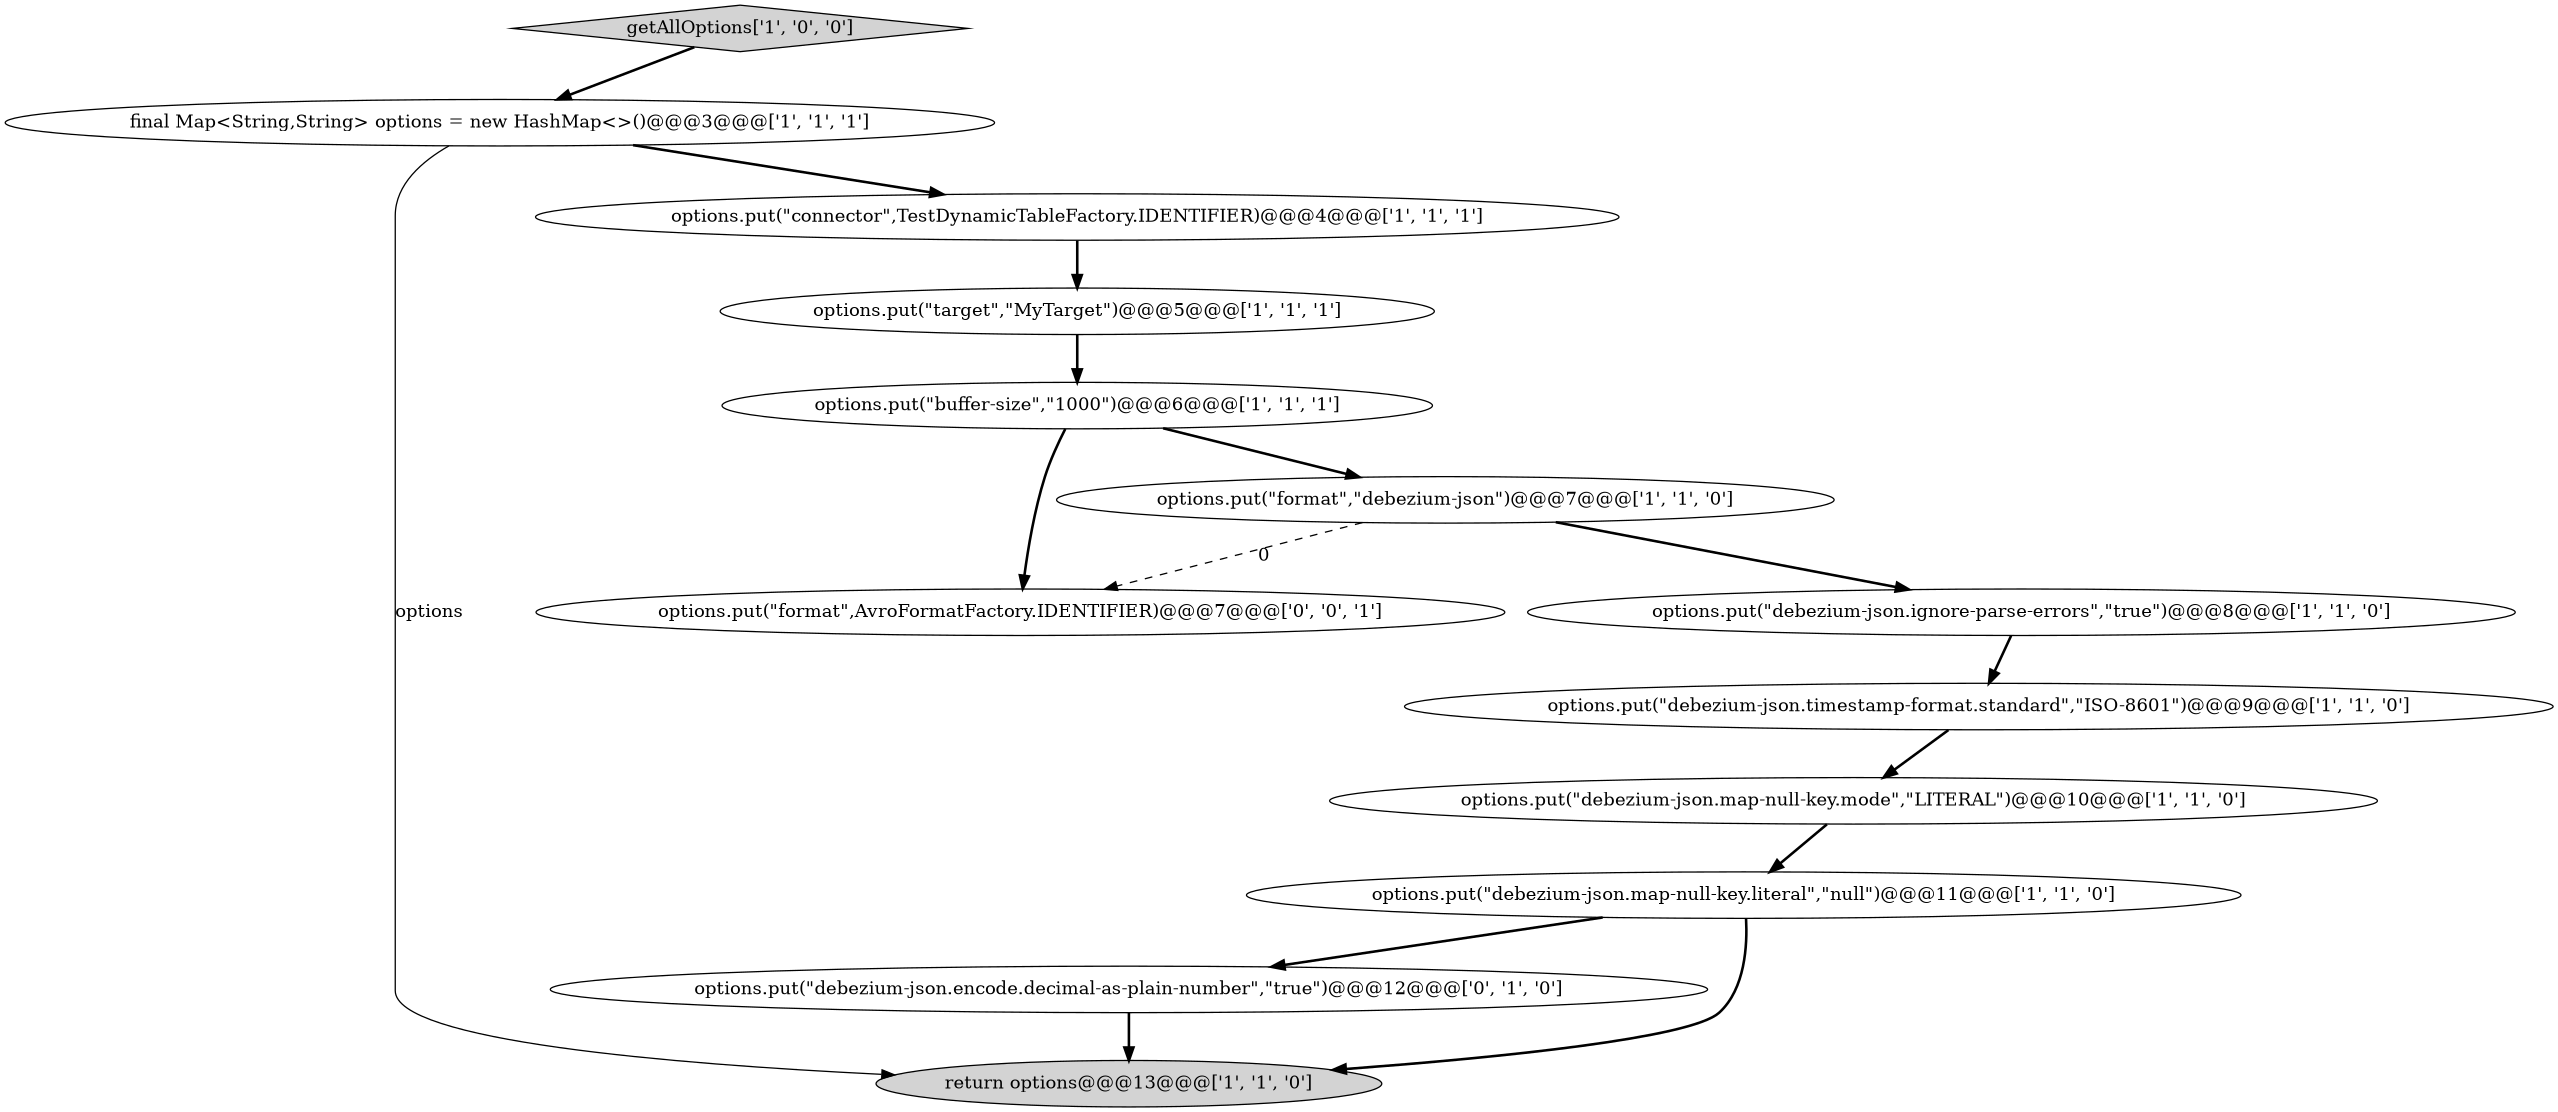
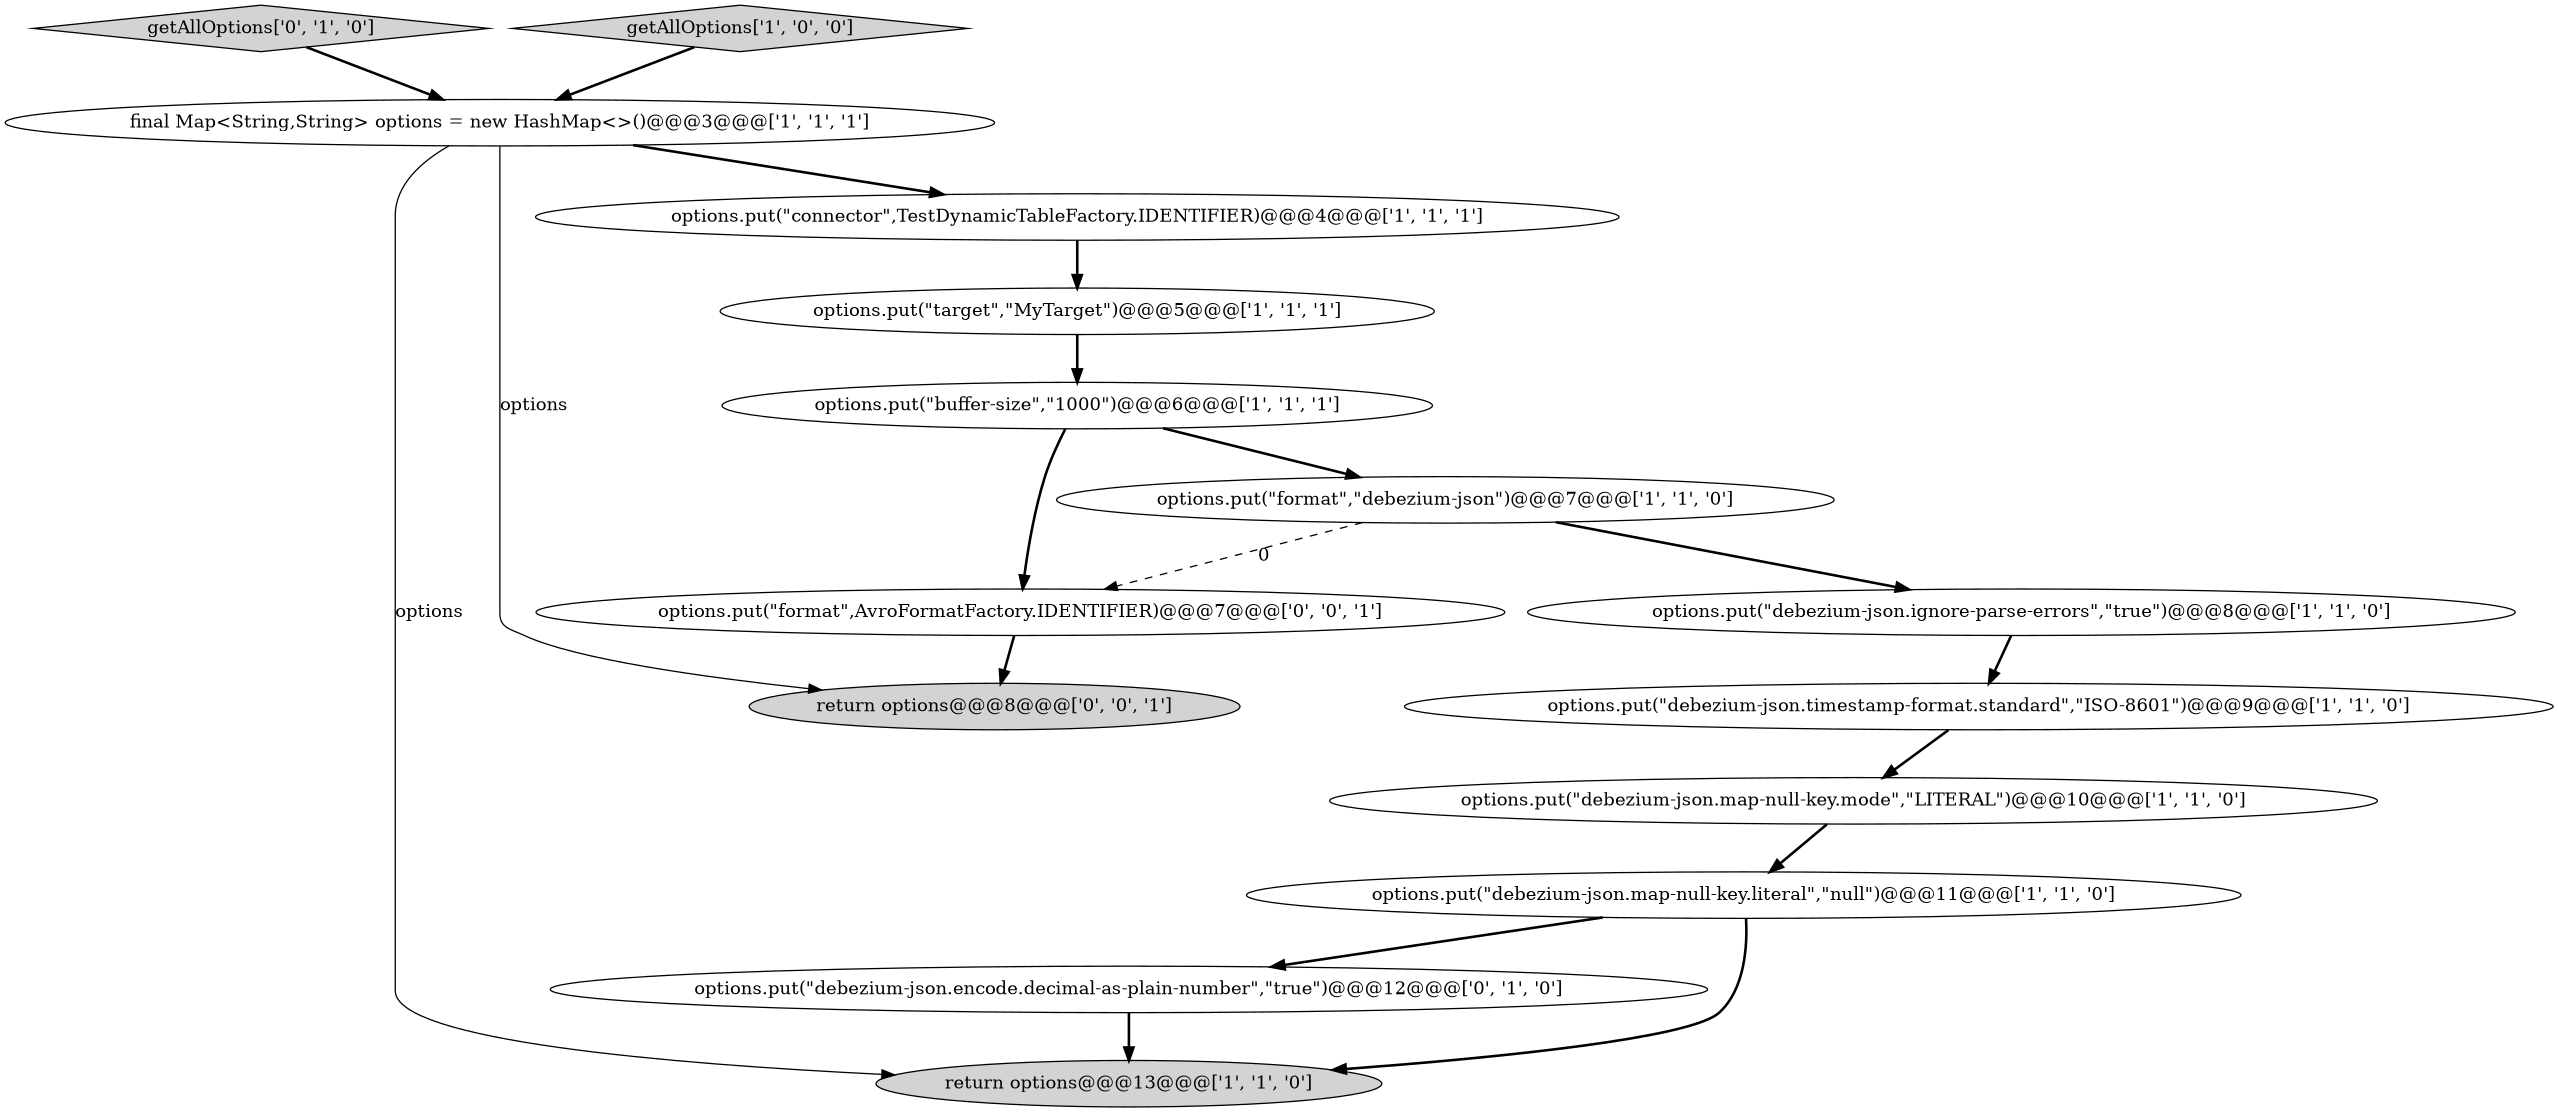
none -> (261, 28)
none -> (995, 707)
